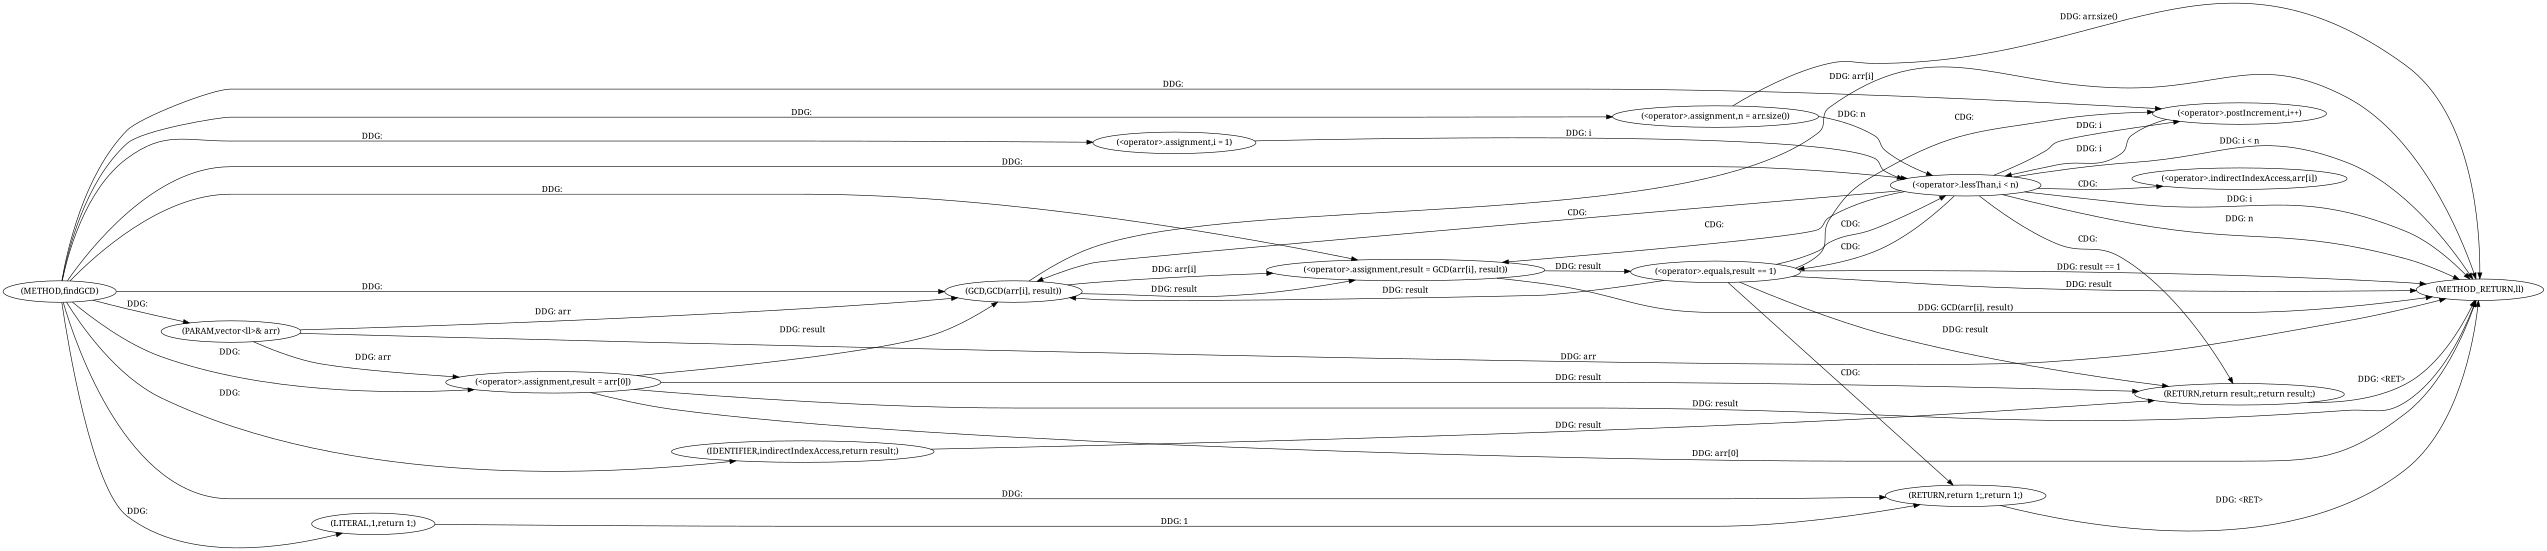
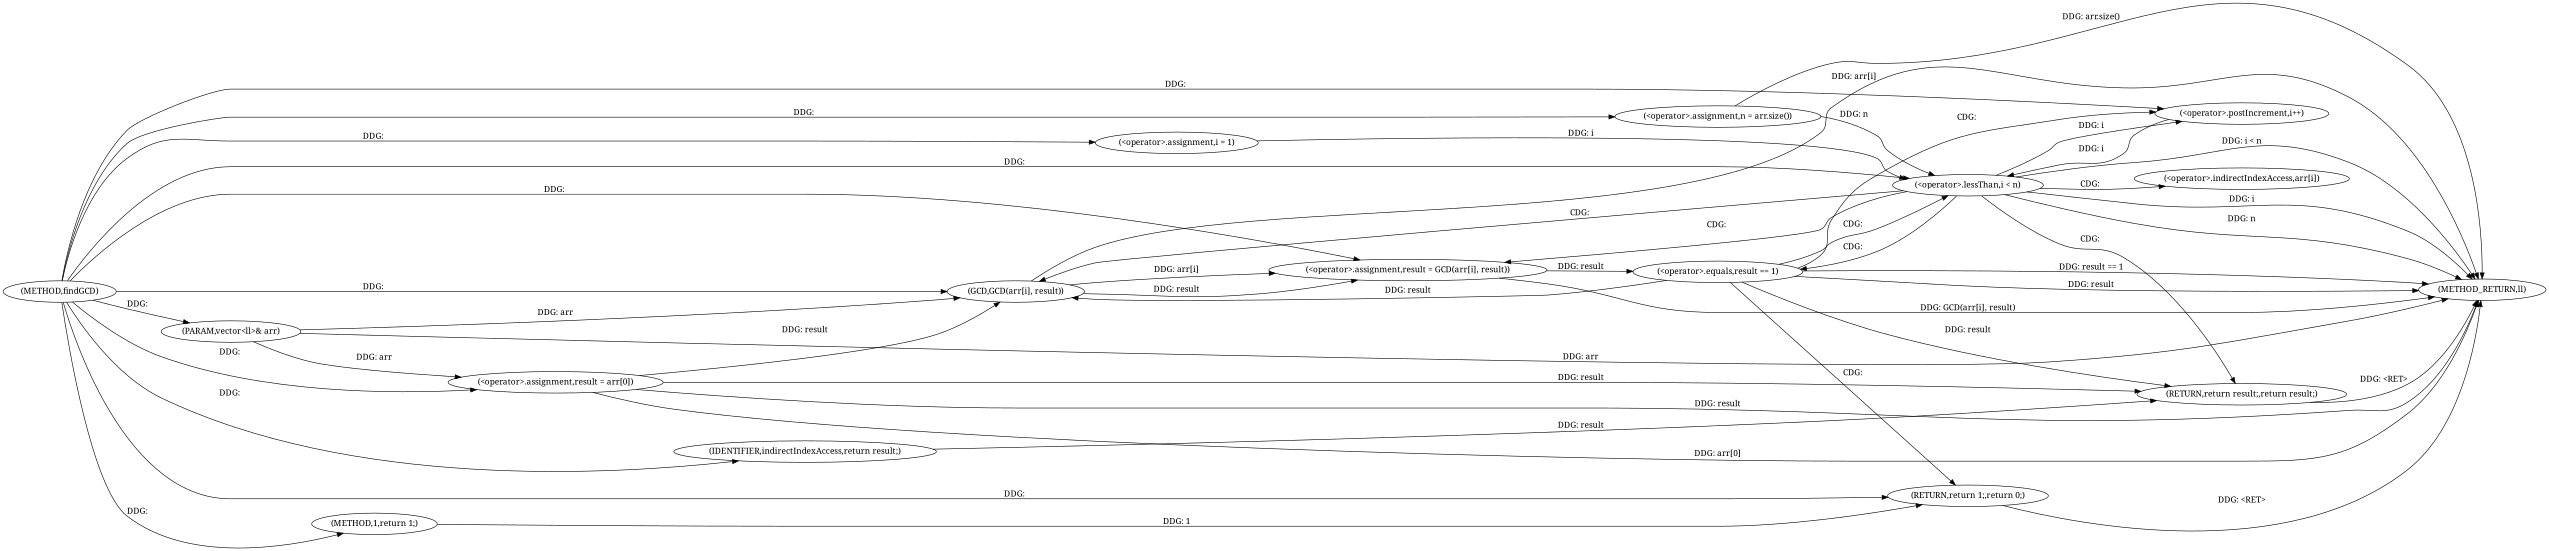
(1966, 496) -> (1968, 496)
(373, 524) -> (374, 524)
